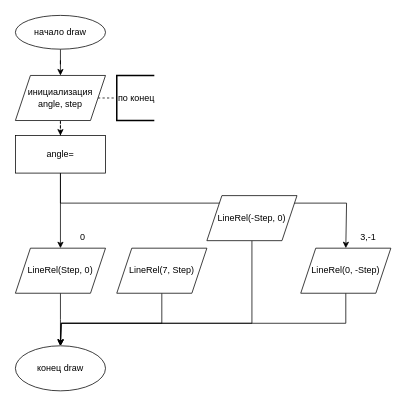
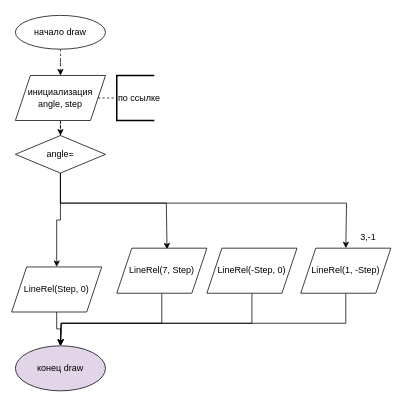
(60, 62) -> (60, 62)
(137, 98) -> (140, 98)
(60, 154) -> (60, 154)
(252, 218) -> (252, 270)
none -> (166, 224)
(83, 237) -> none
(60, 270) -> (57, 289)
(345, 270) -> (345, 270)
(60, 368) -> (60, 368)
